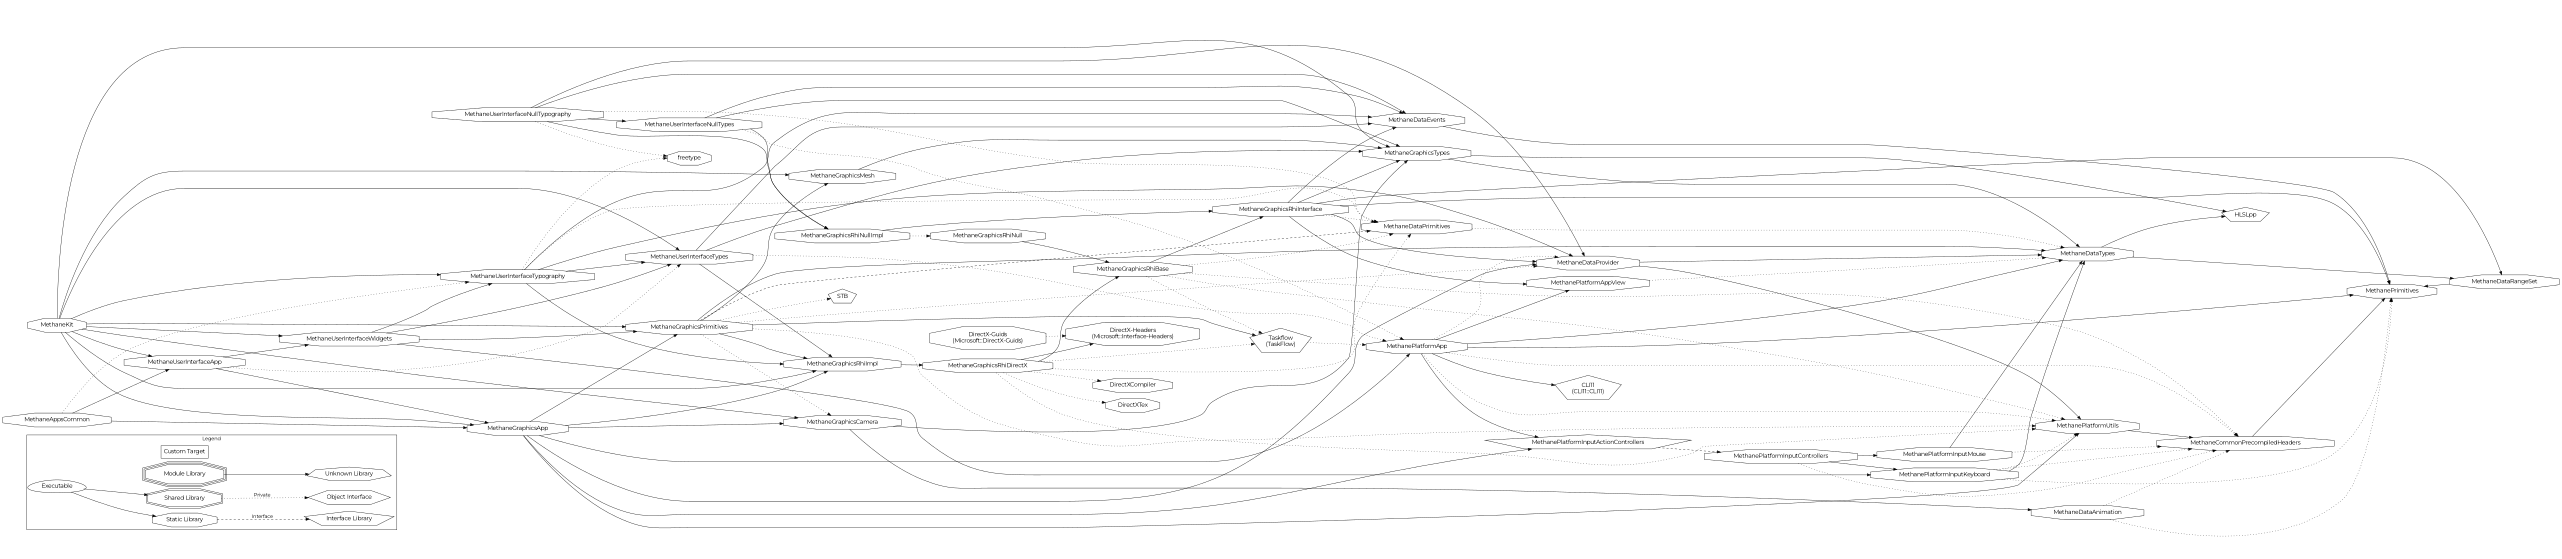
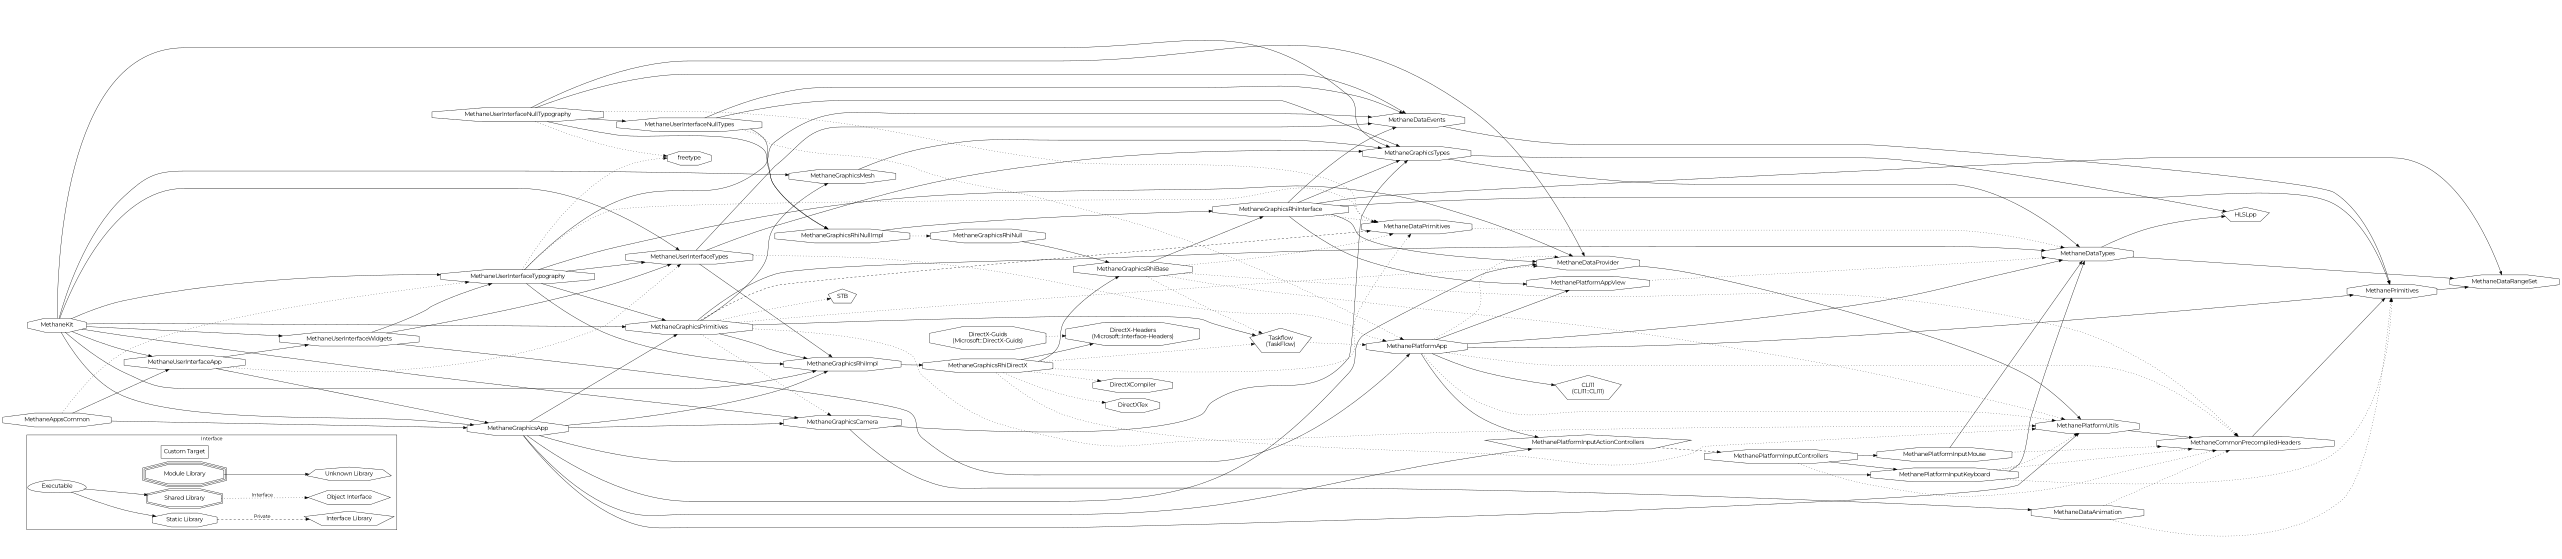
(1839, 259) -> none
(2439, 285) -> (2451, 289)
(526, 338) -> (602, 301)
(212, 439) -> (212, 439)
(262, 495) -> (262, 495)
(262, 517) -> (262, 517)
